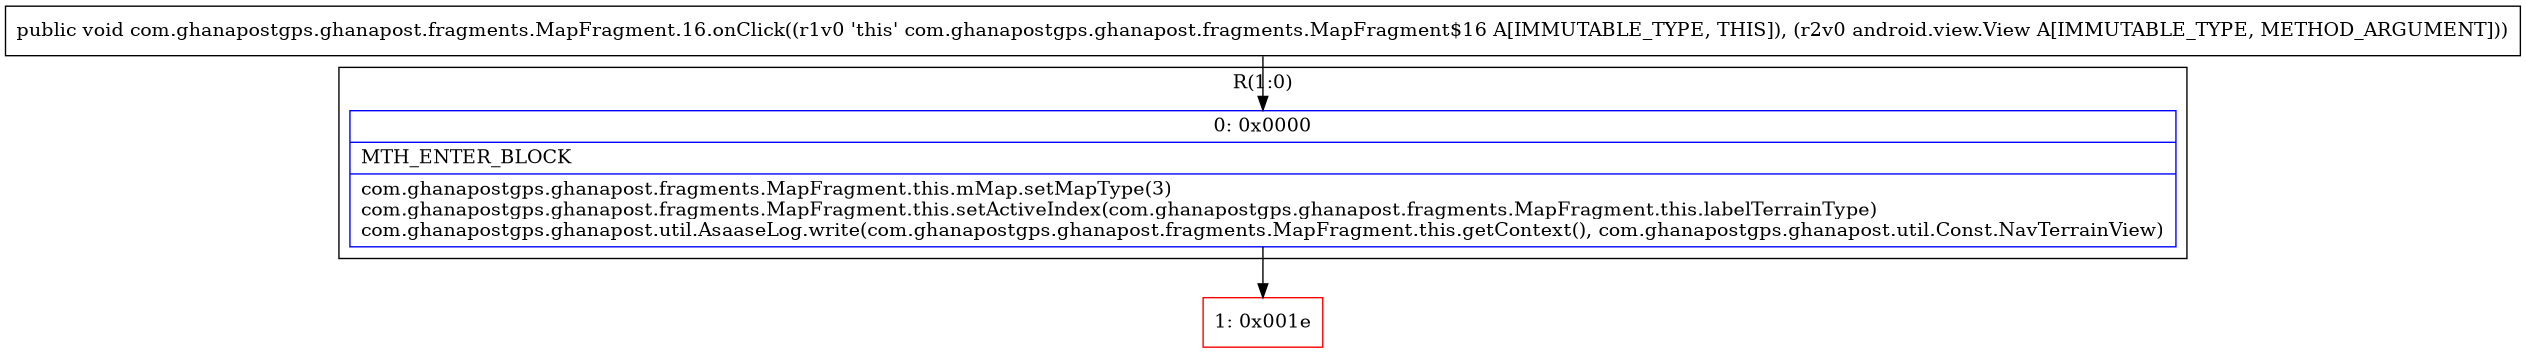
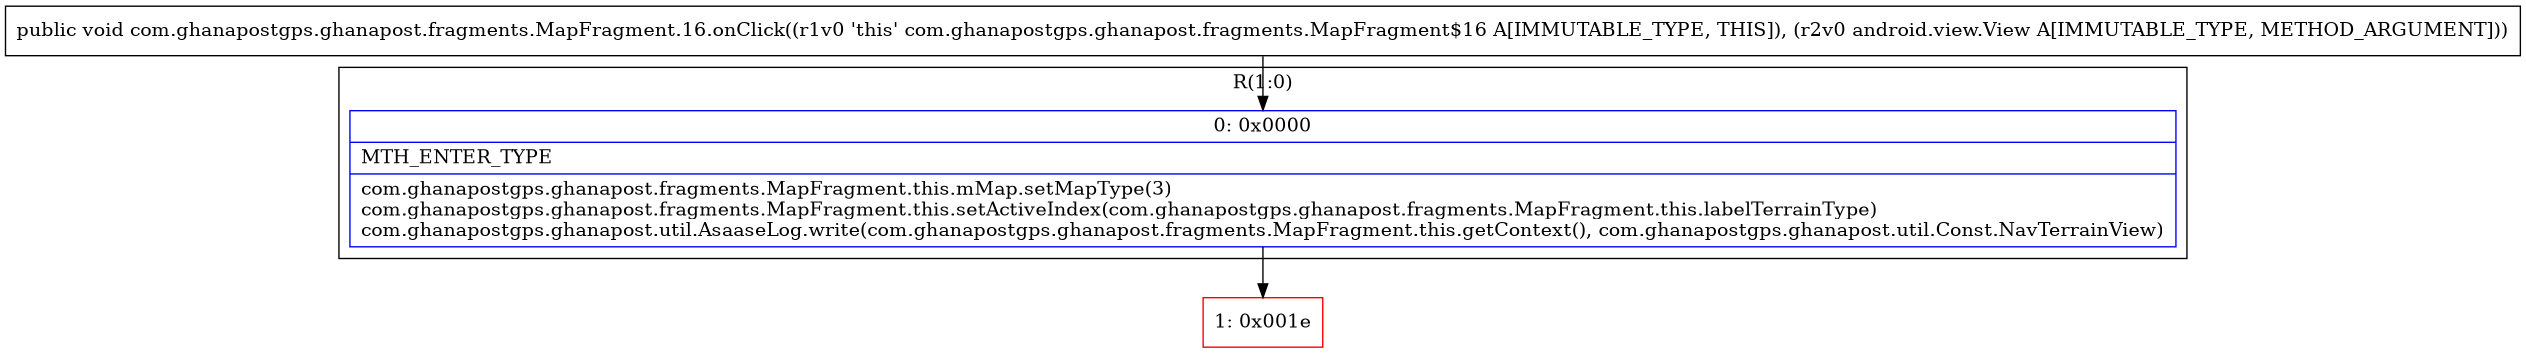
(467, 157) -> (457, 157)
